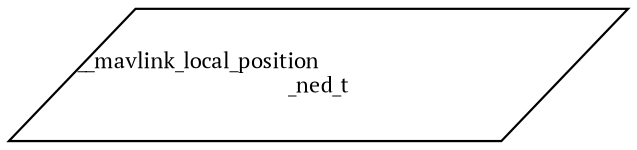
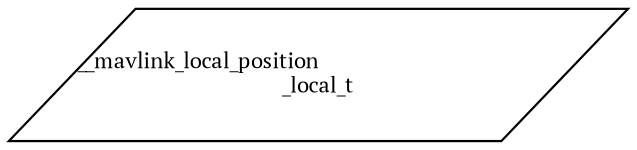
(318, 75) -> (318, 75)
